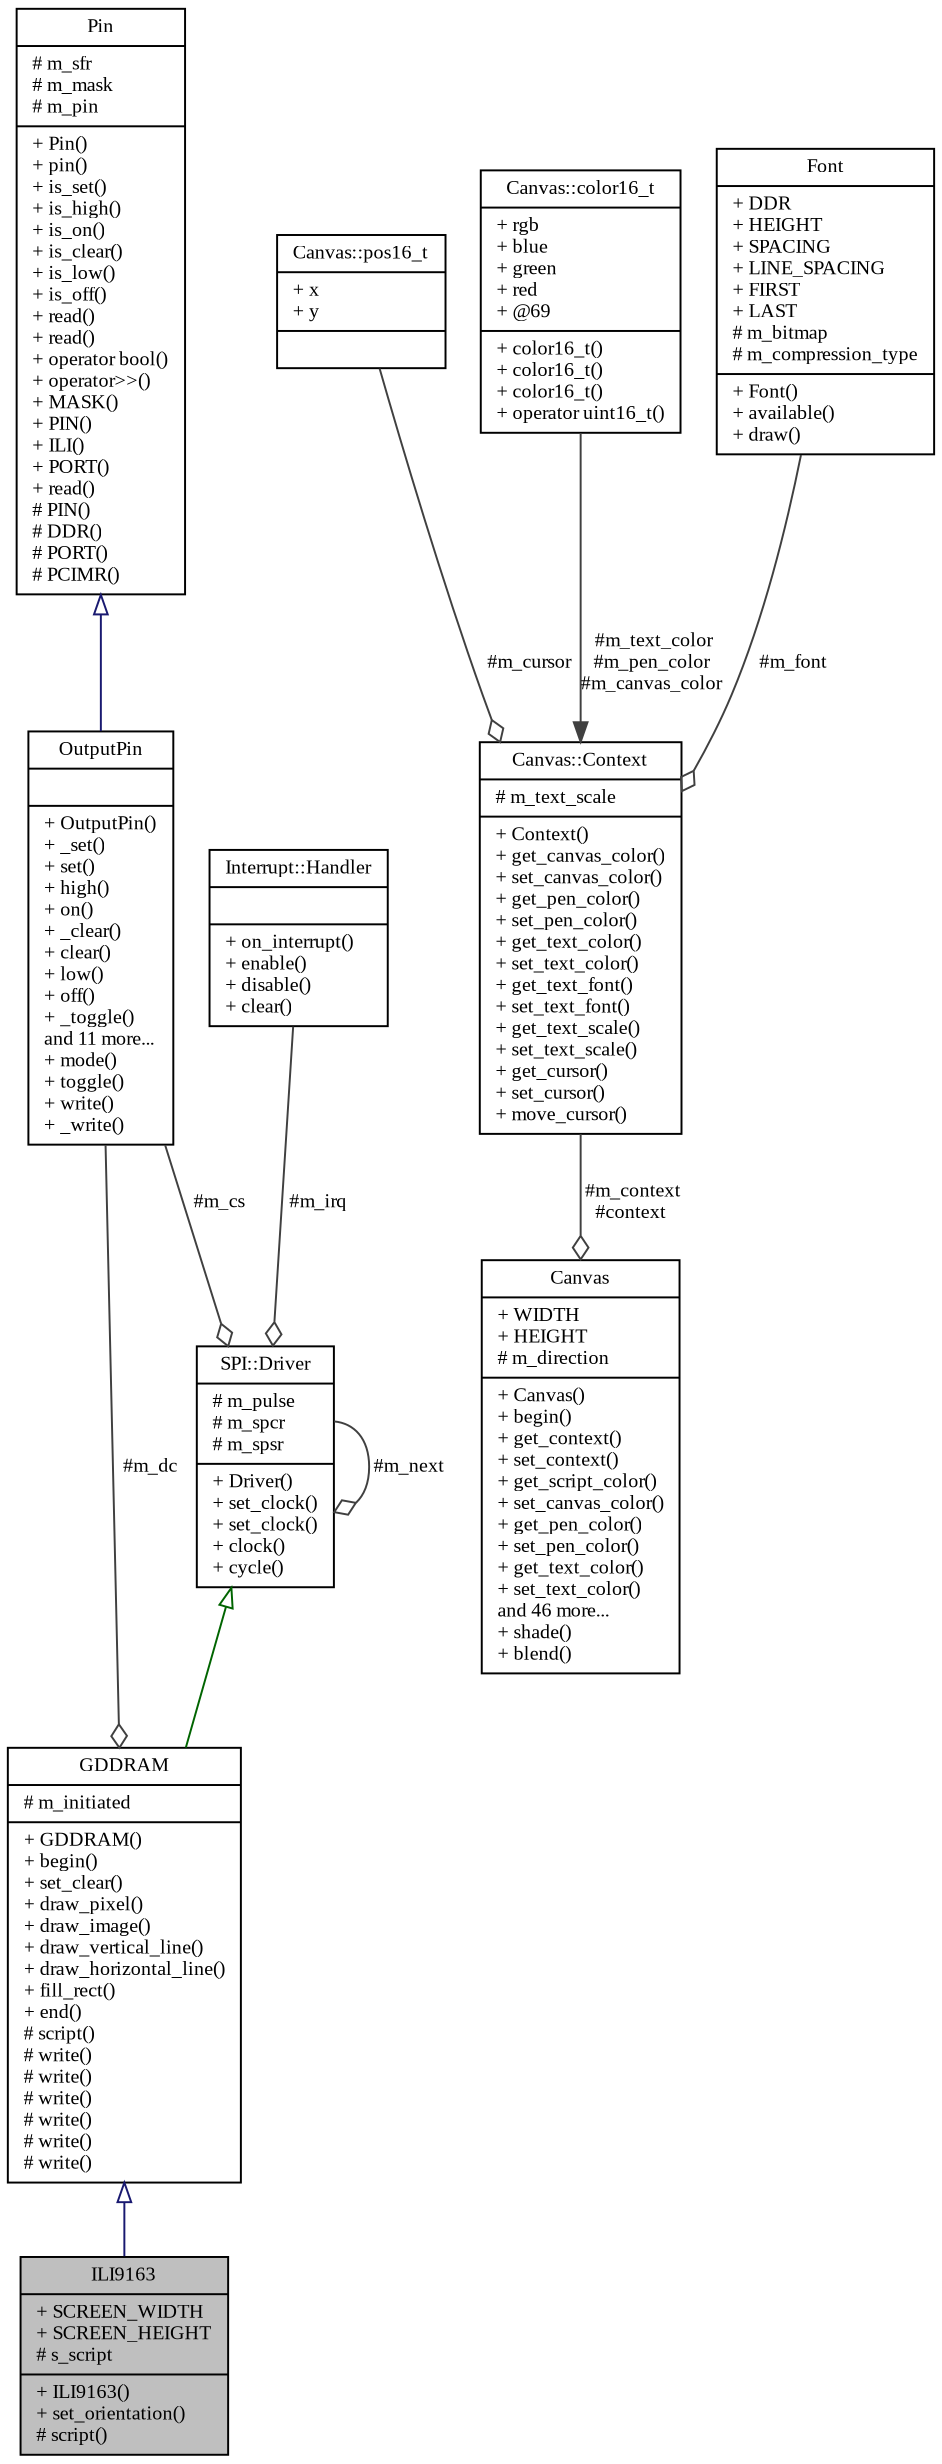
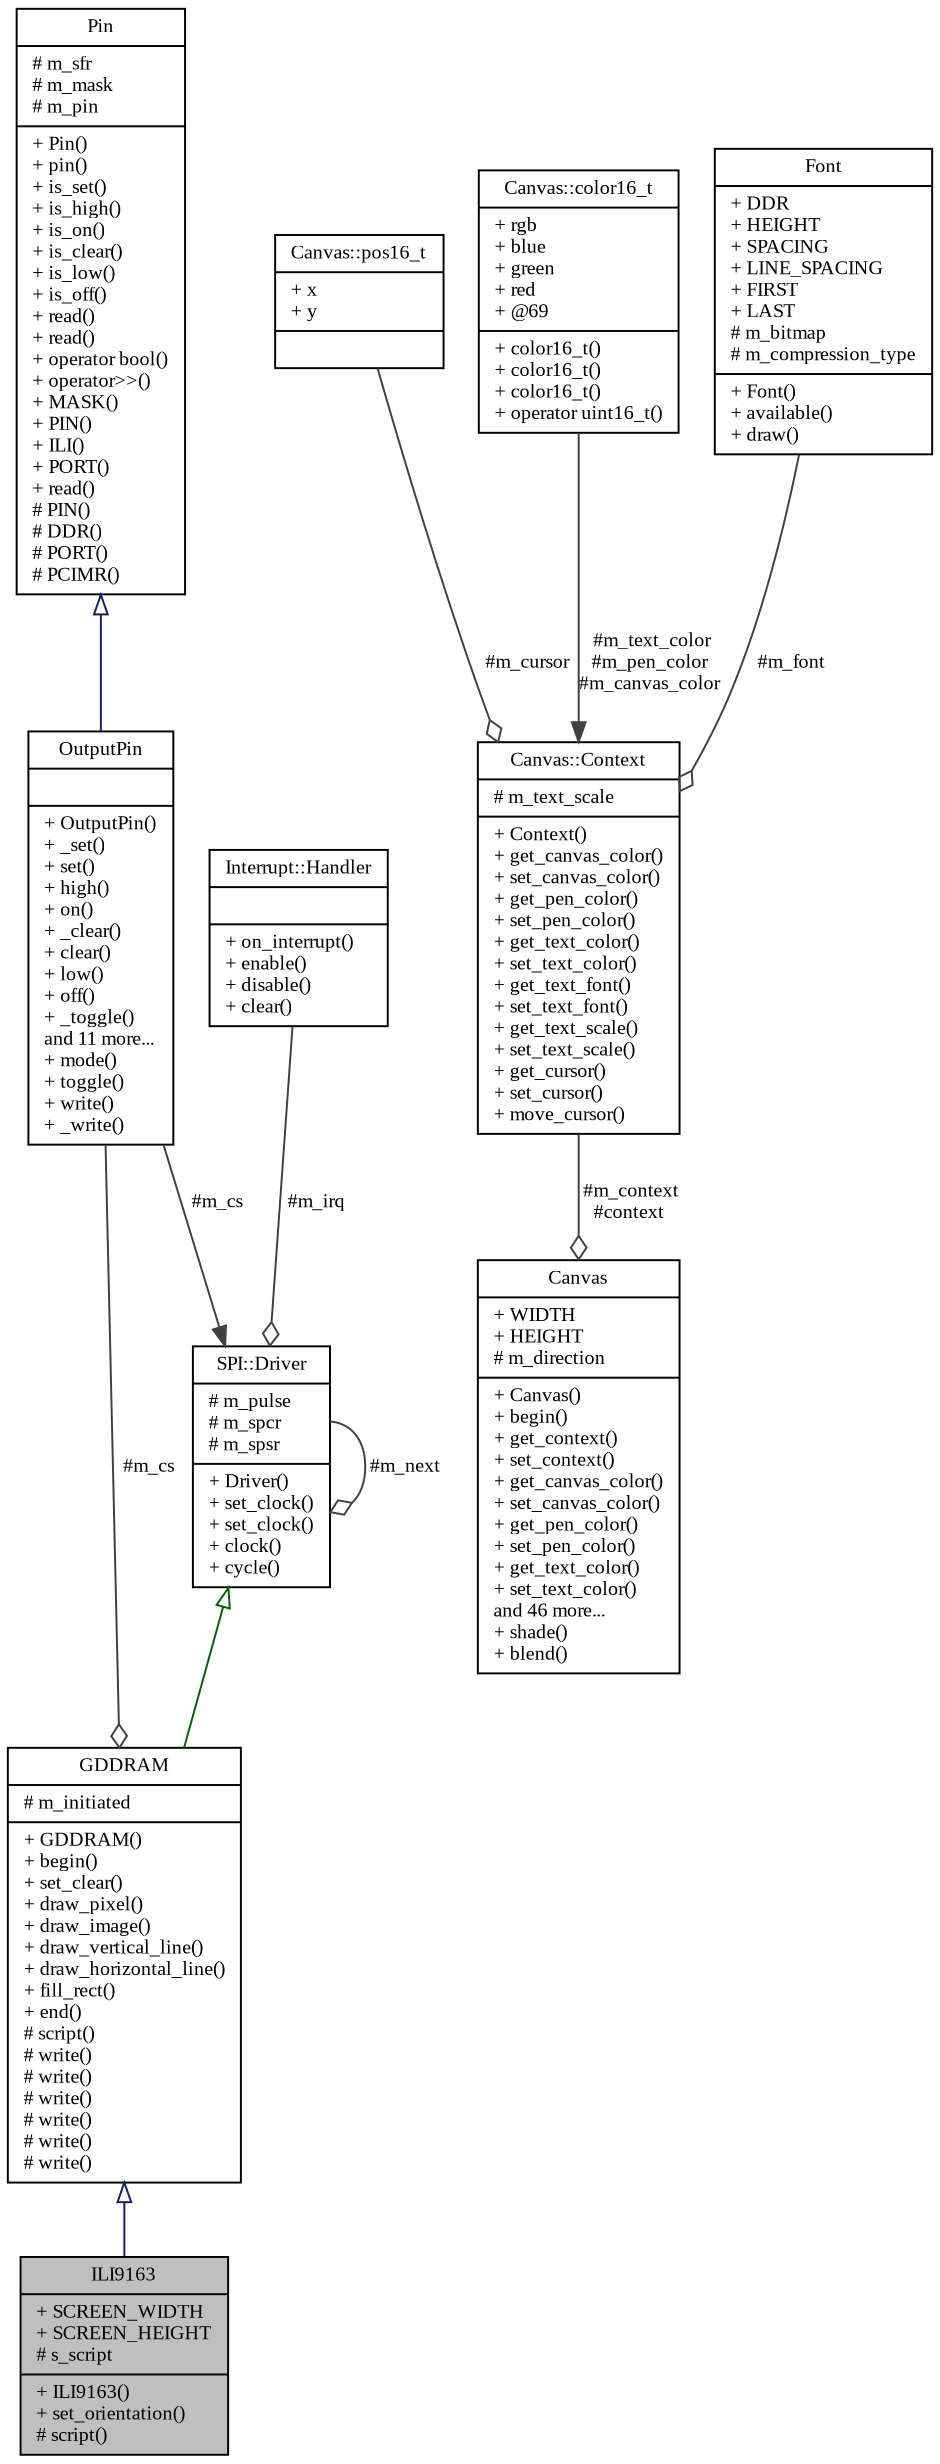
(193, 1234) -> (191, 1236)
(149, 1467) -> (147, 1467)
(578, 1481) -> (579, 1481)
